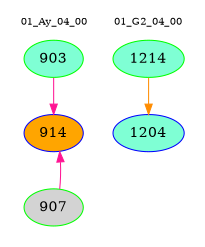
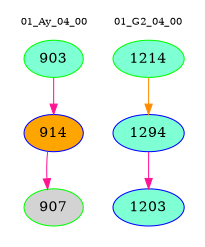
(149, 133) -> (149, 133)
(61, 176) -> (47, 165)
none -> (149, 207)
